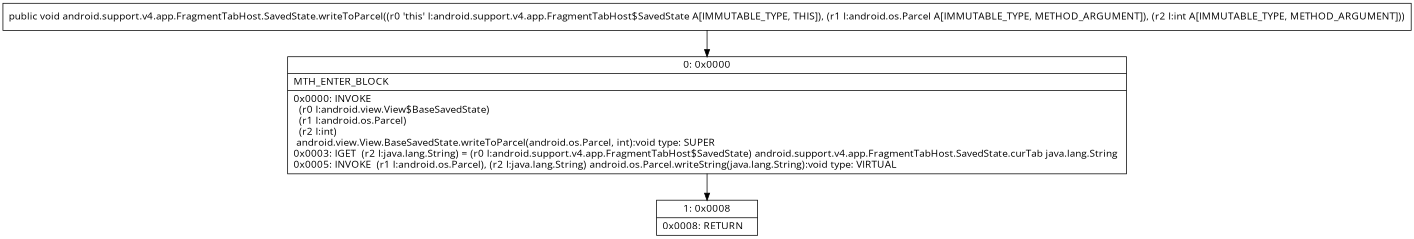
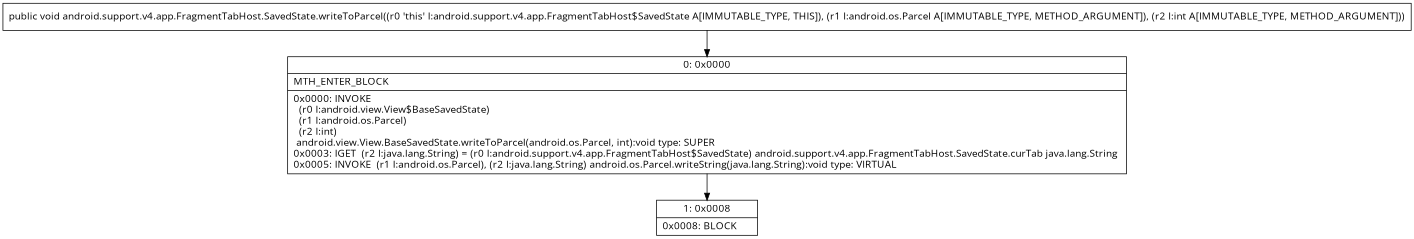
(707, 226) -> (704, 226)
